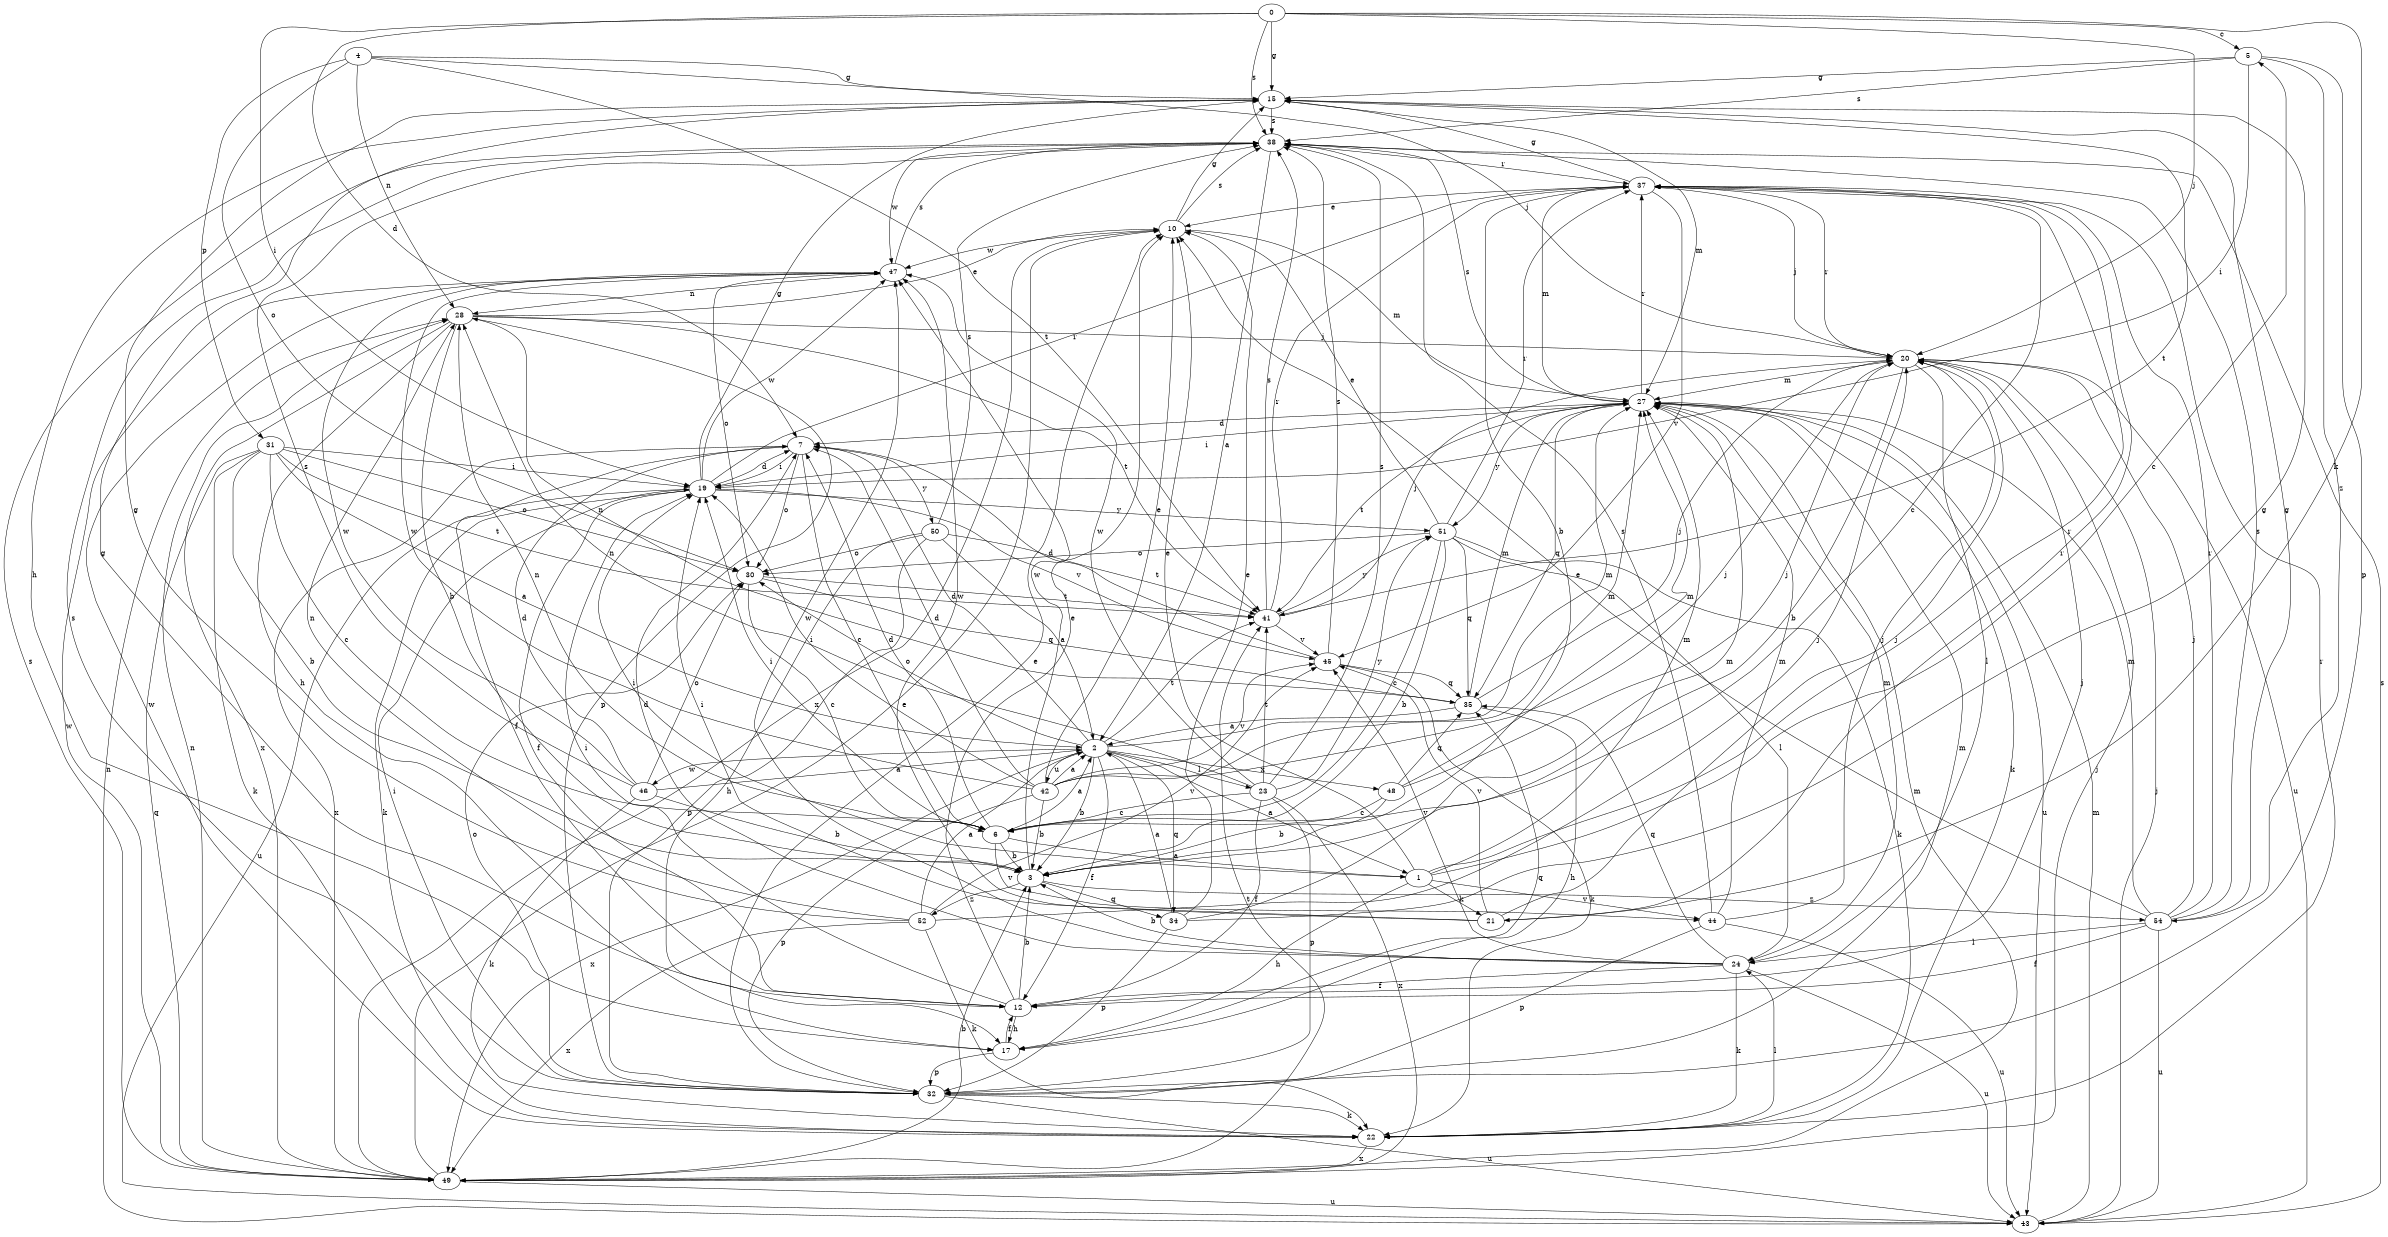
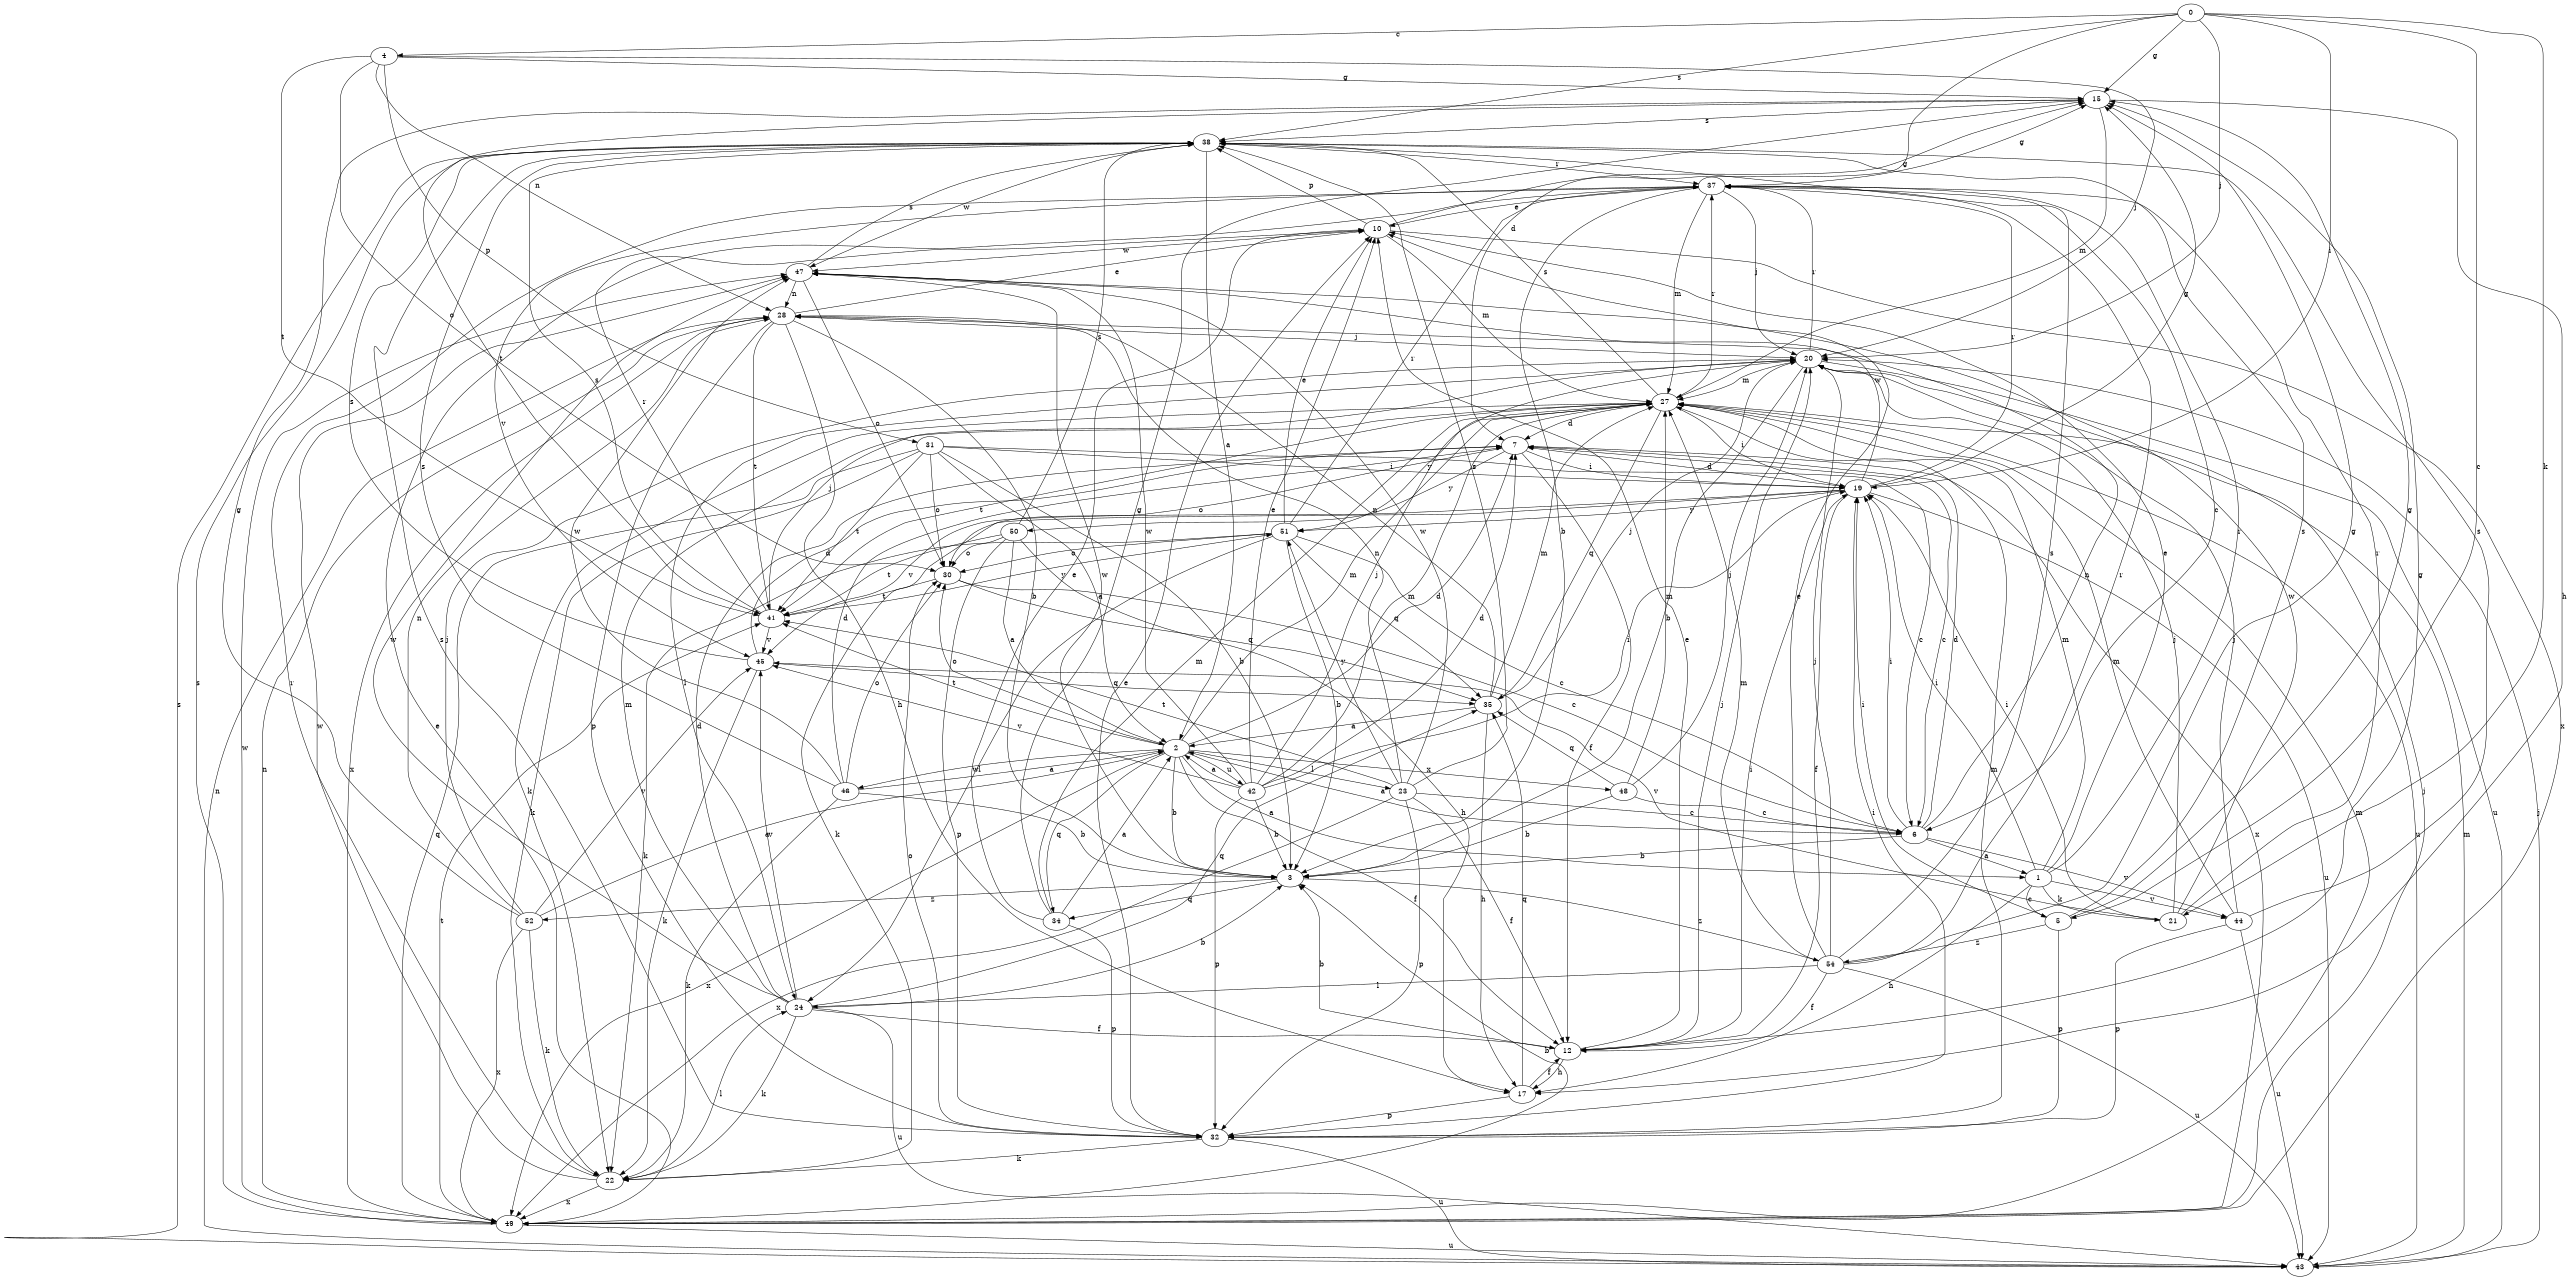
none -> (1290, 35)
(1221, 186) -> (1312, 186)
